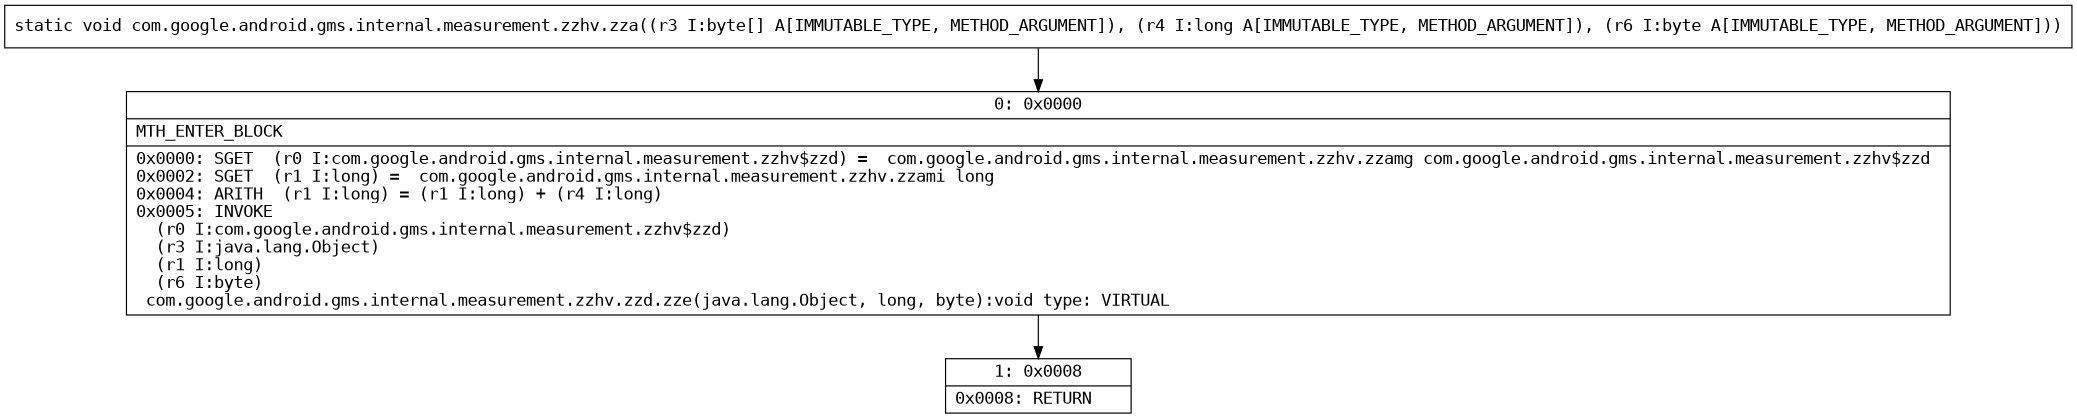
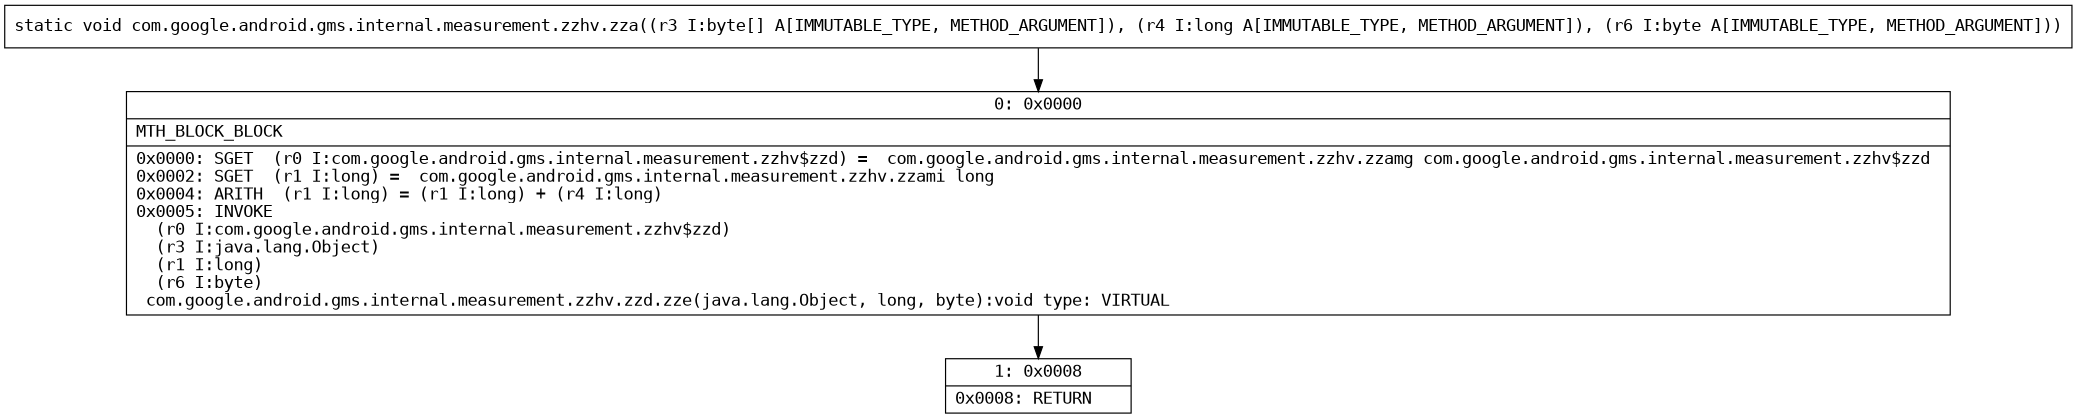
(209, 132) -> (209, 132)
